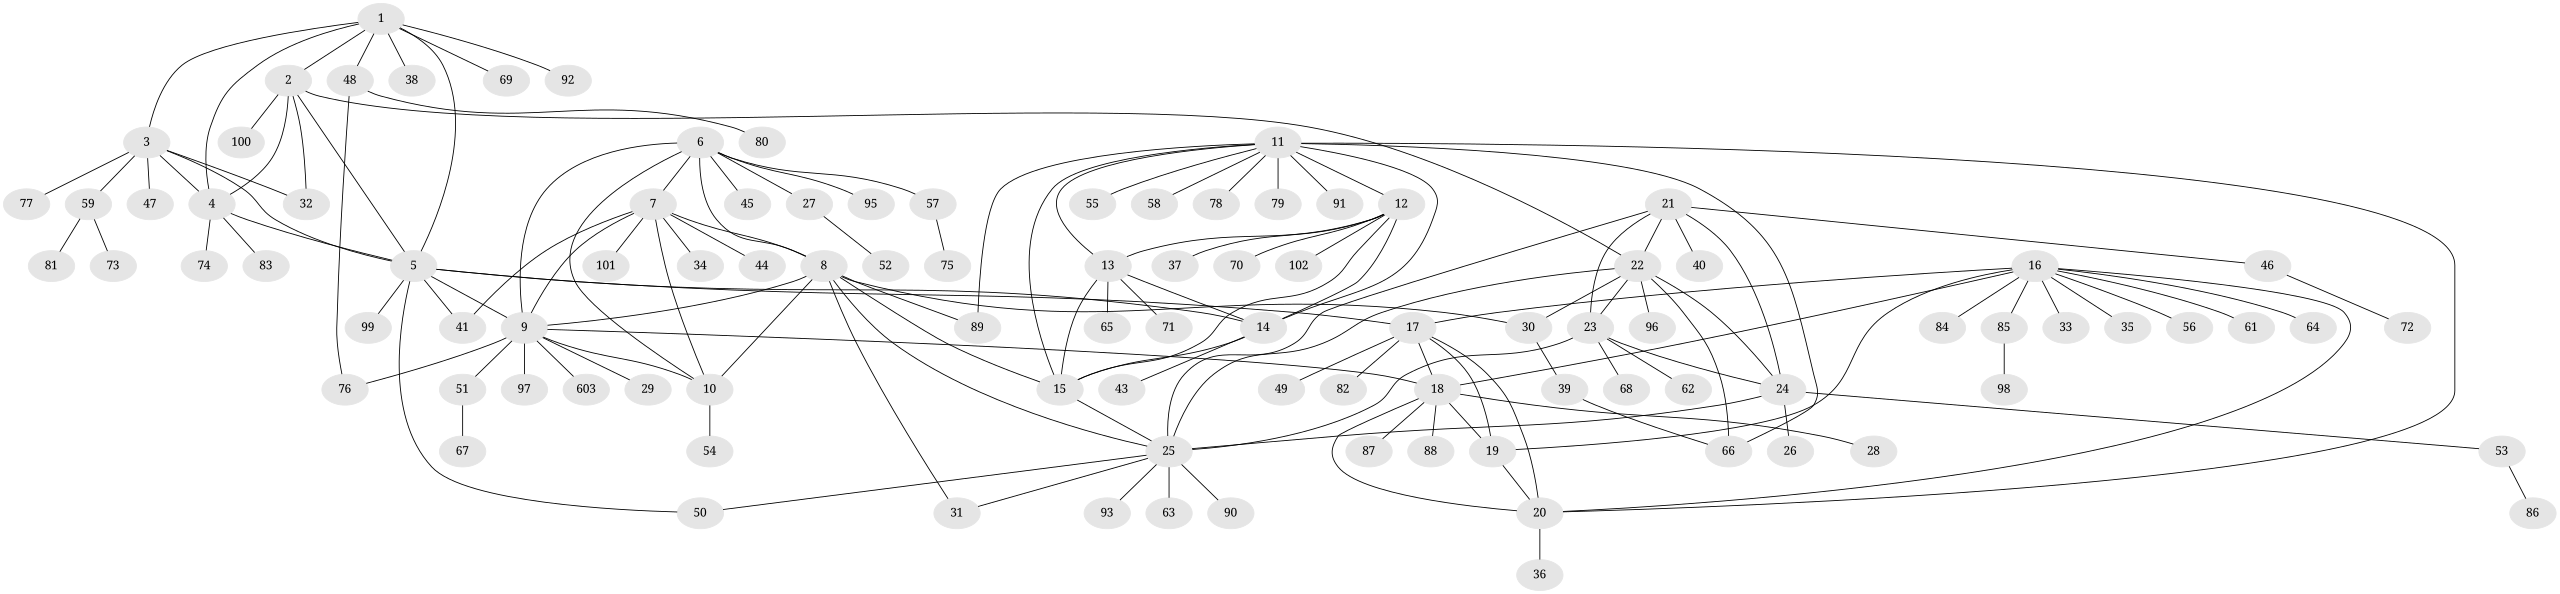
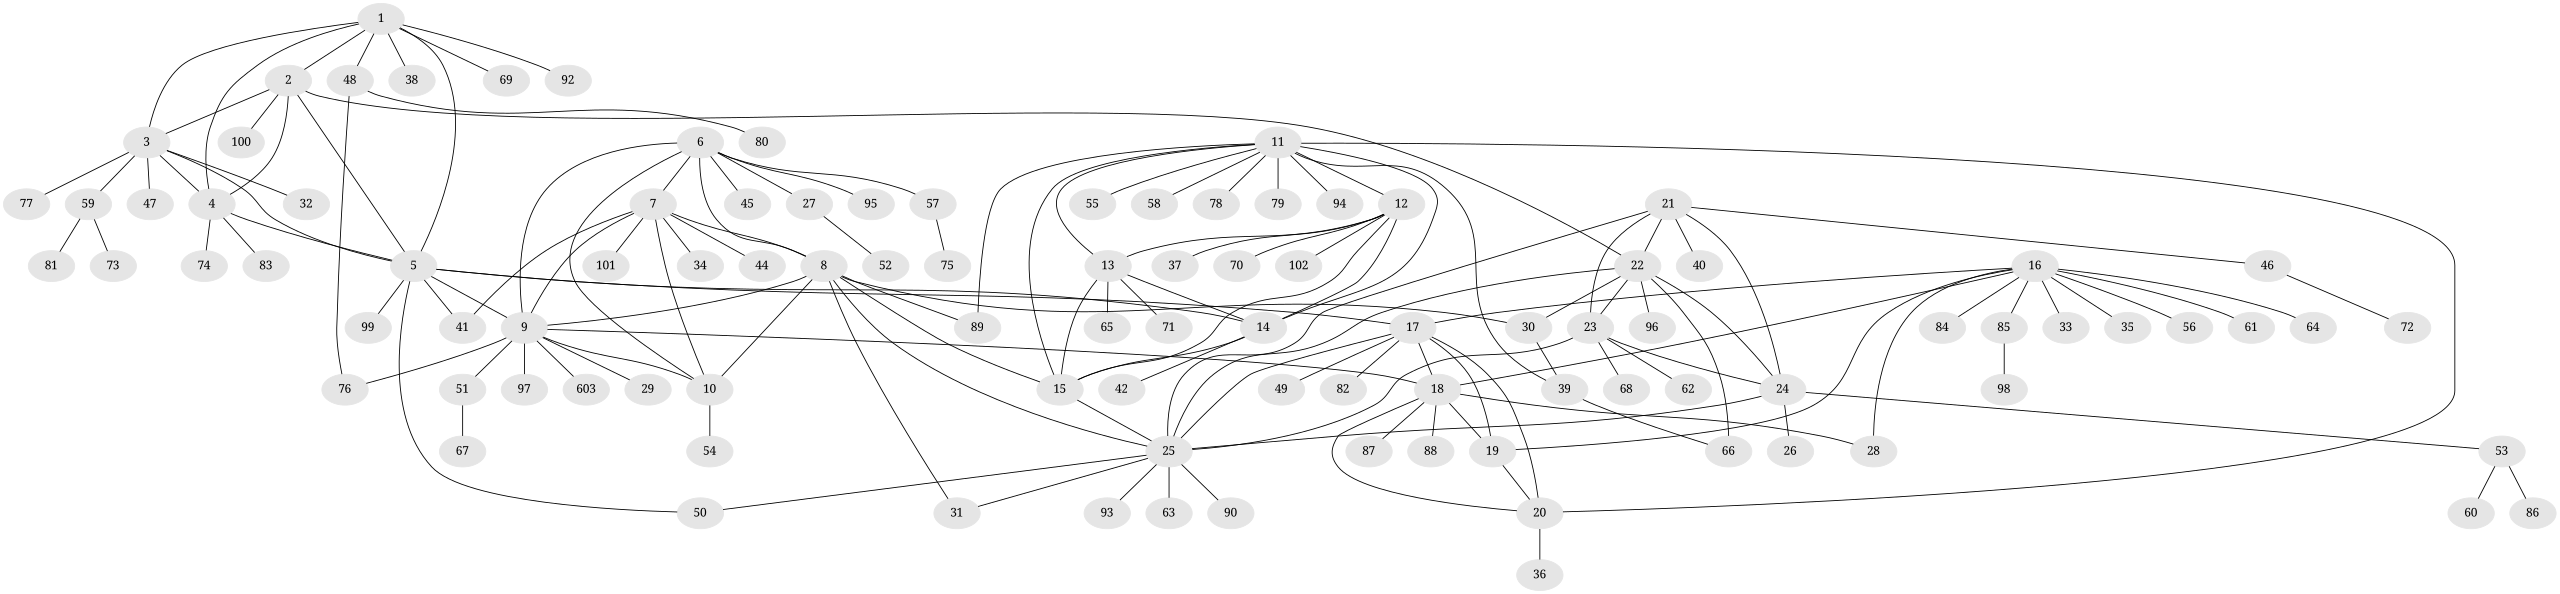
(303, 142) -> (225, 108)
(1668, 177) -> (1467, 217)
(1340, 204) -> (1340, 204)
none -> (1264, 369)
(1122, 390) -> (1122, 390)
(2126, 442) -> (1906, 320)
none -> (2471, 513)
